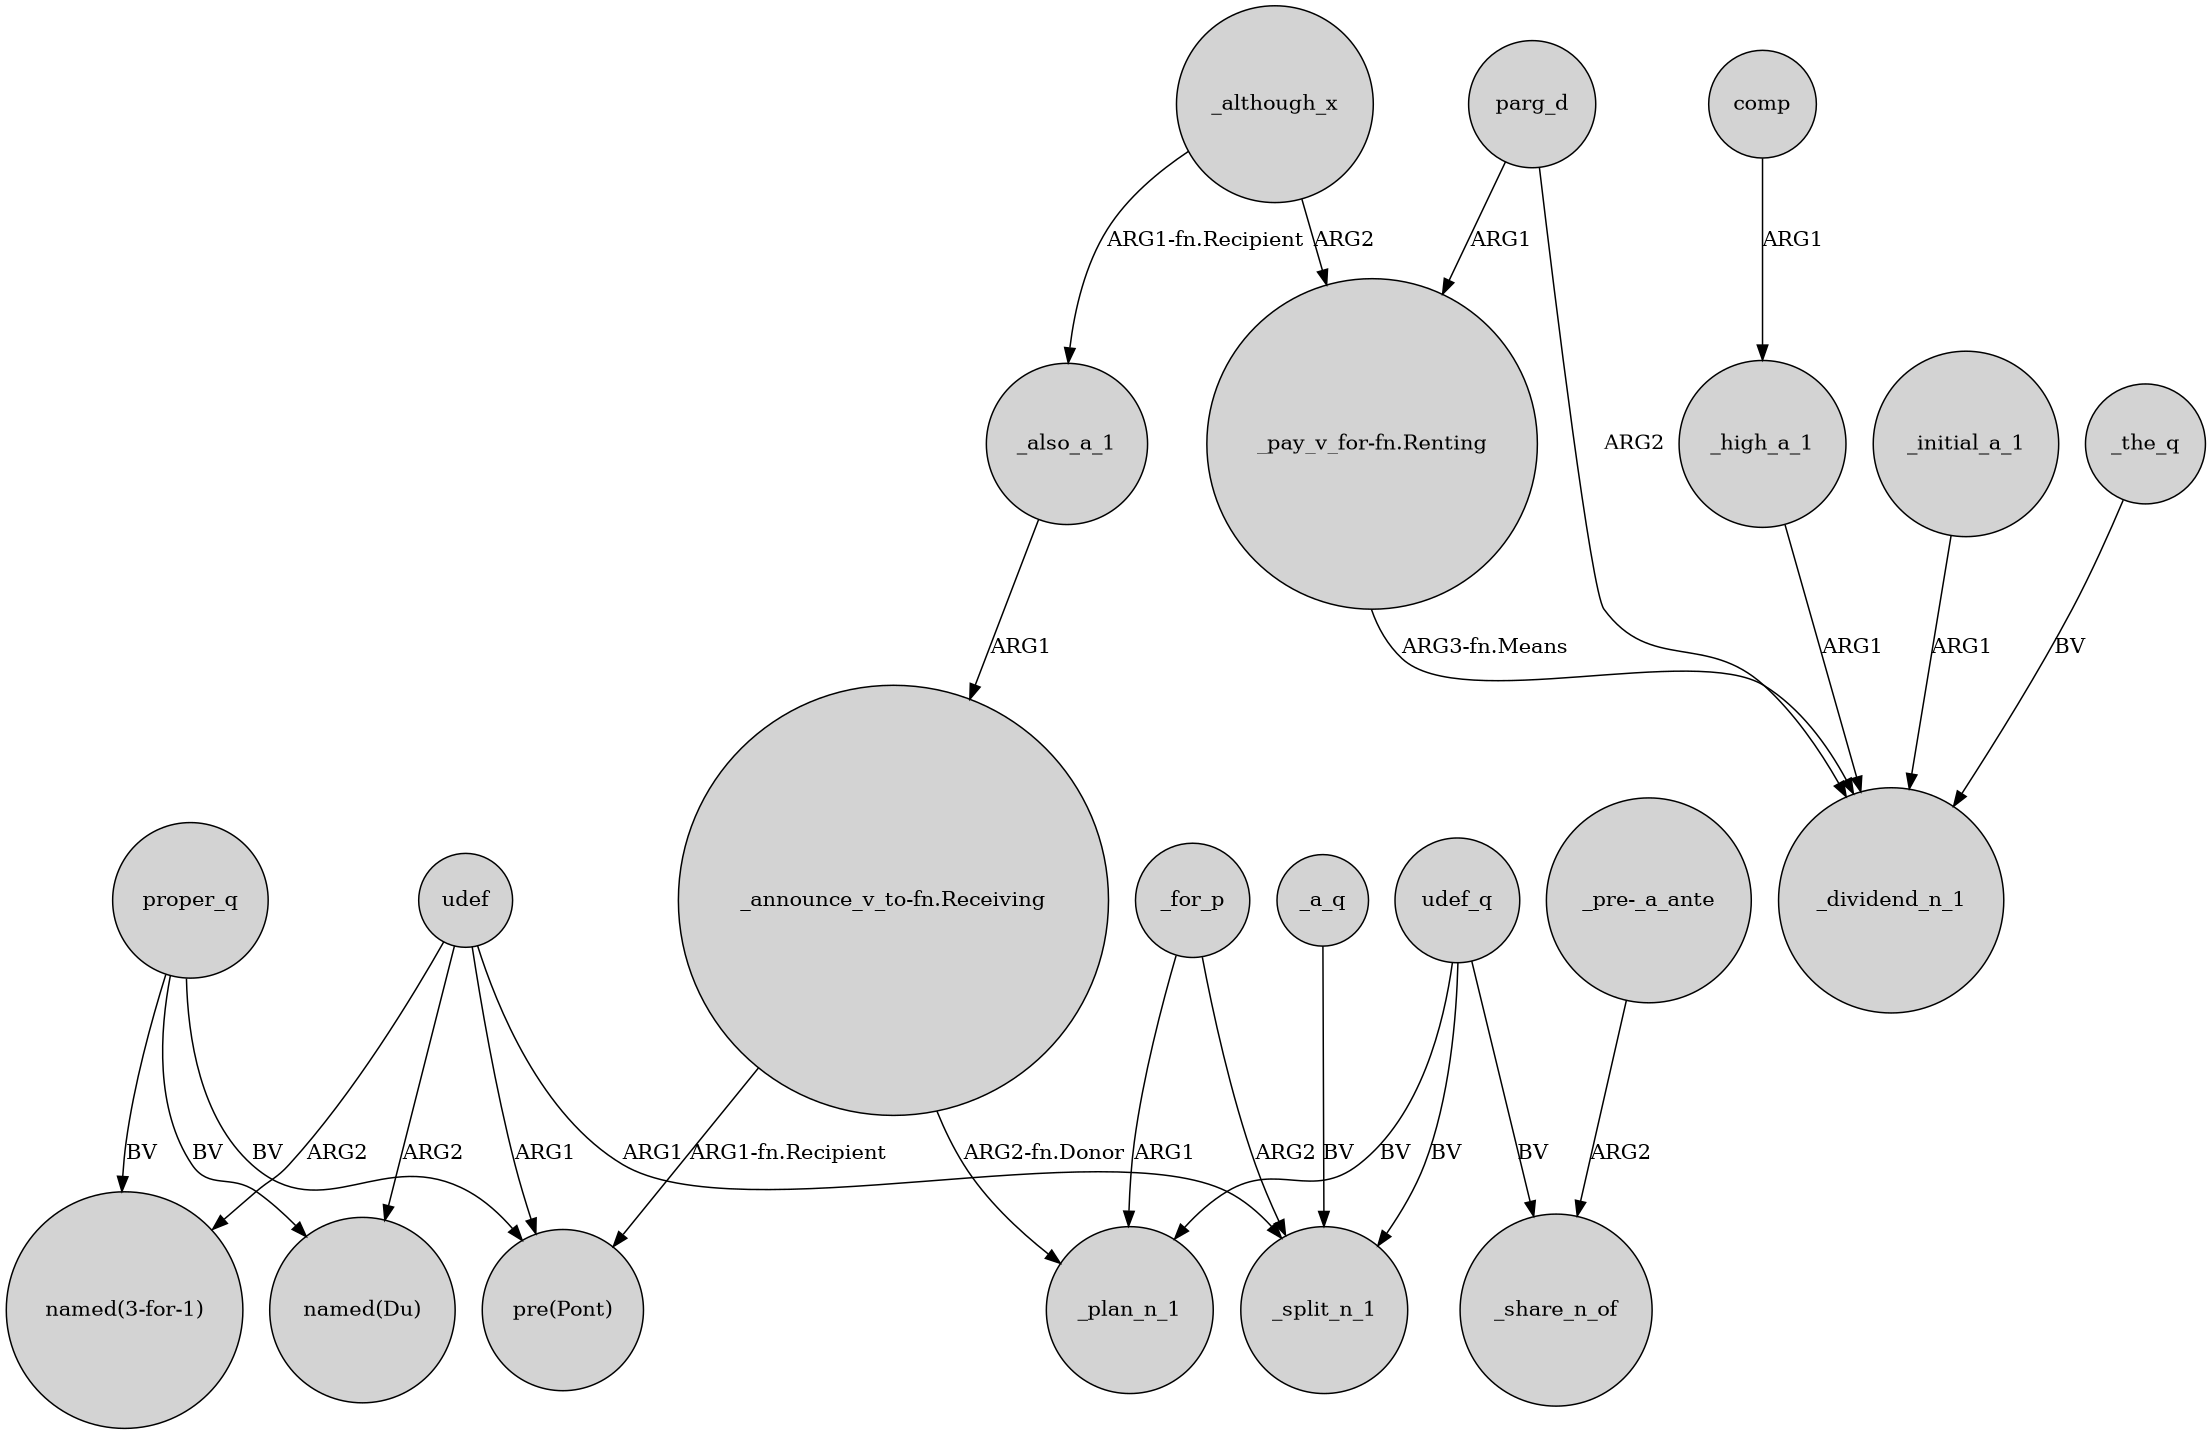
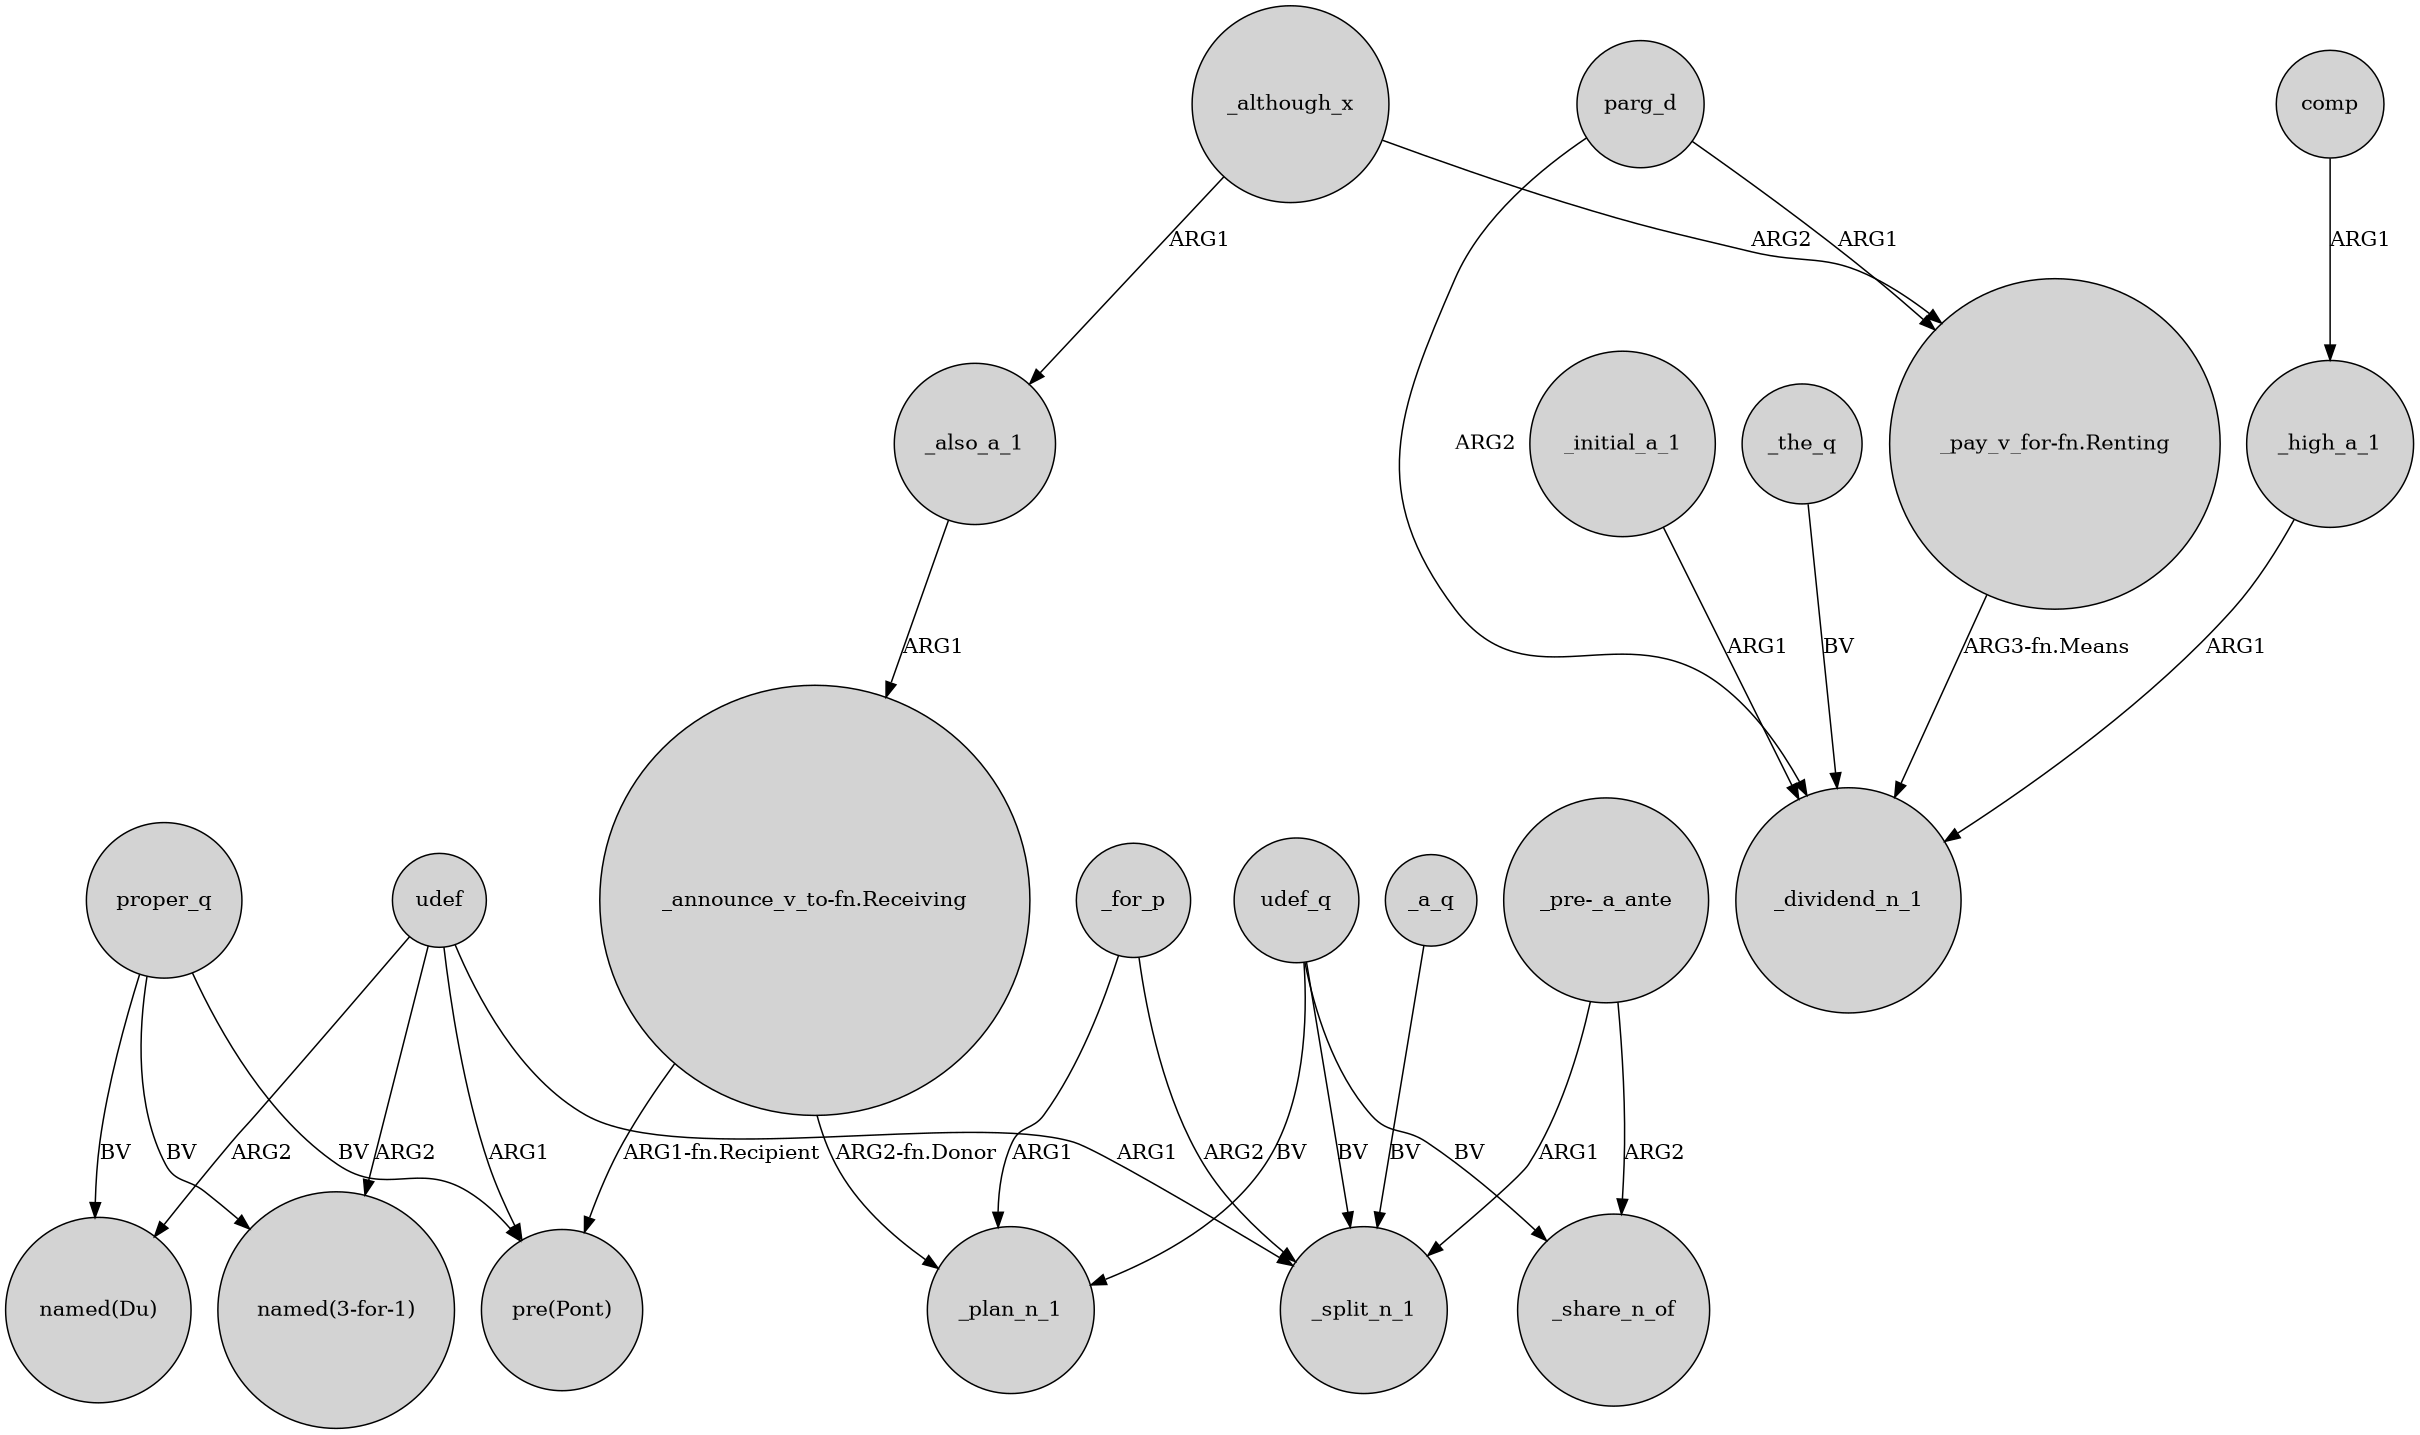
(1206, 241) -> (1200, 241)
none -> (1542, 1141)
